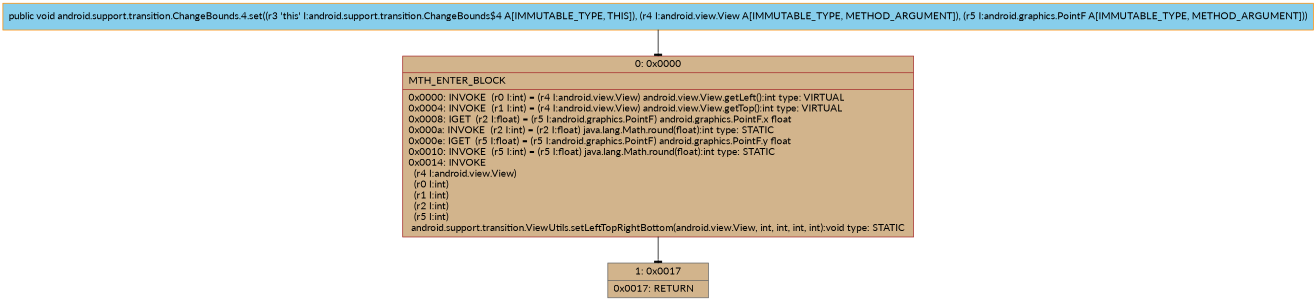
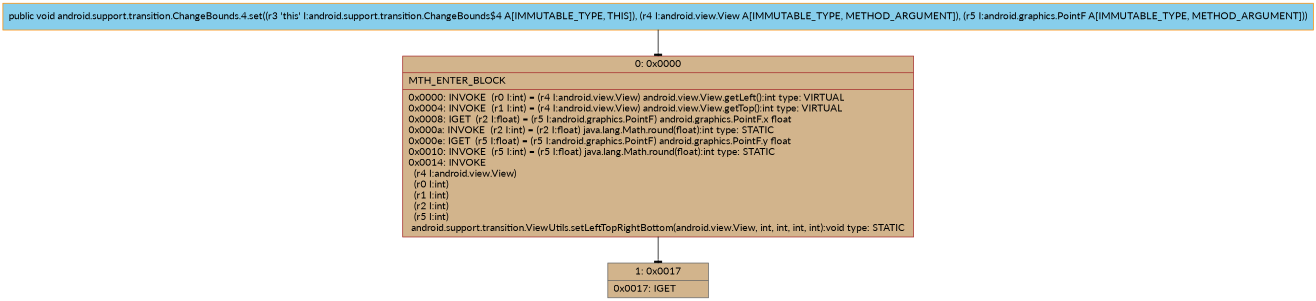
(658, 289) -> (649, 289)
